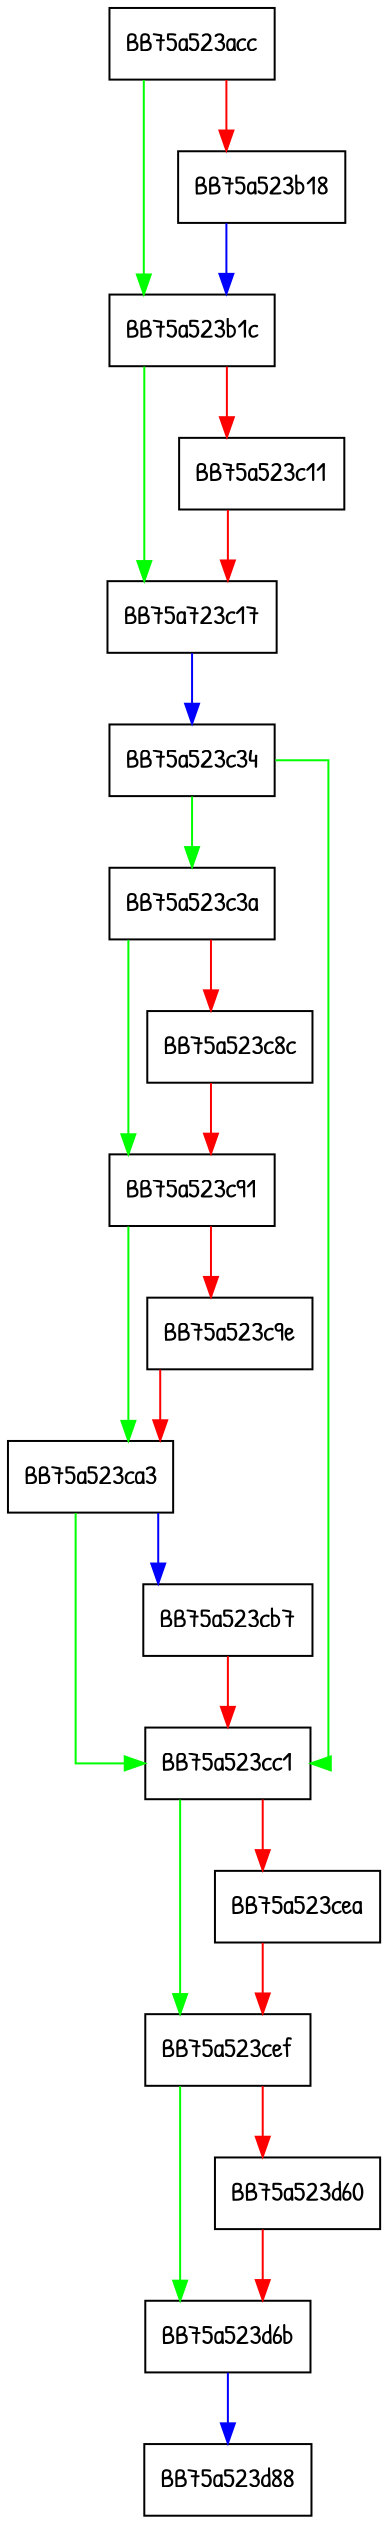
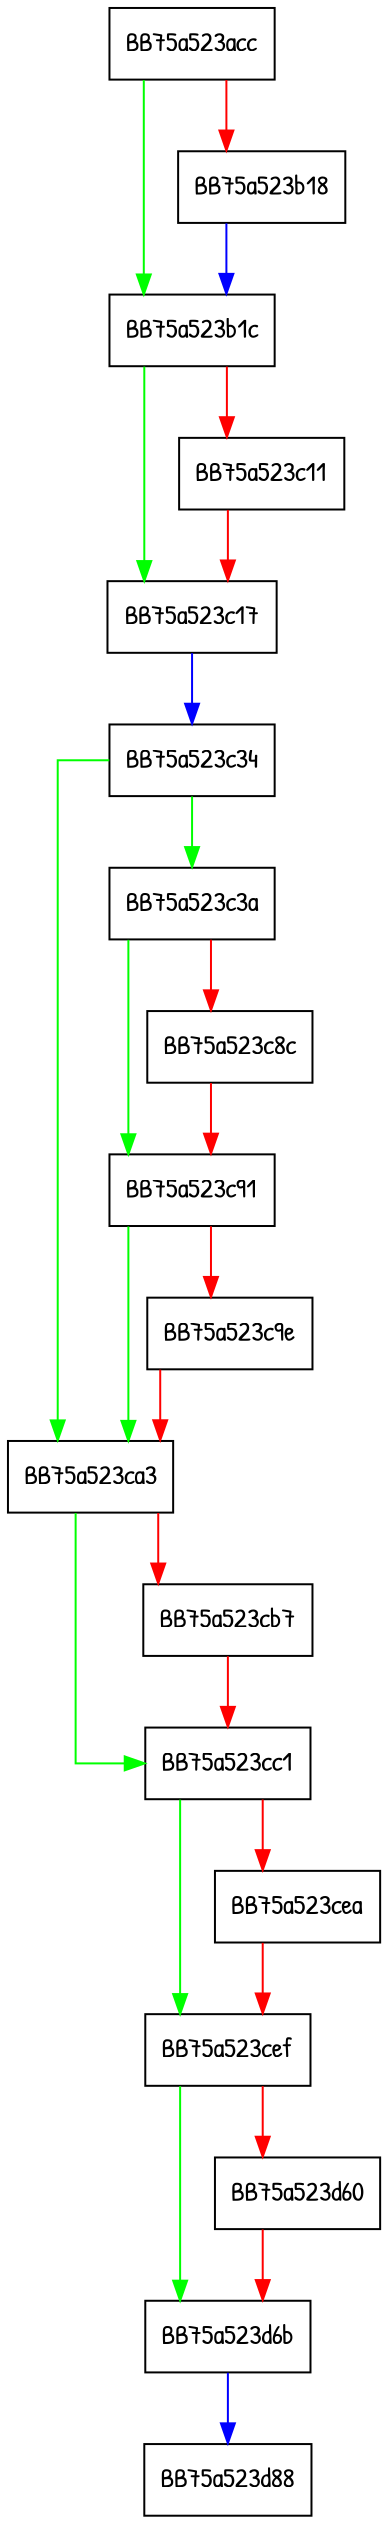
(192, 617) -> (192, 617)
(328, 1236) -> (58, 1065)
(158, 1538) -> (158, 1538)
